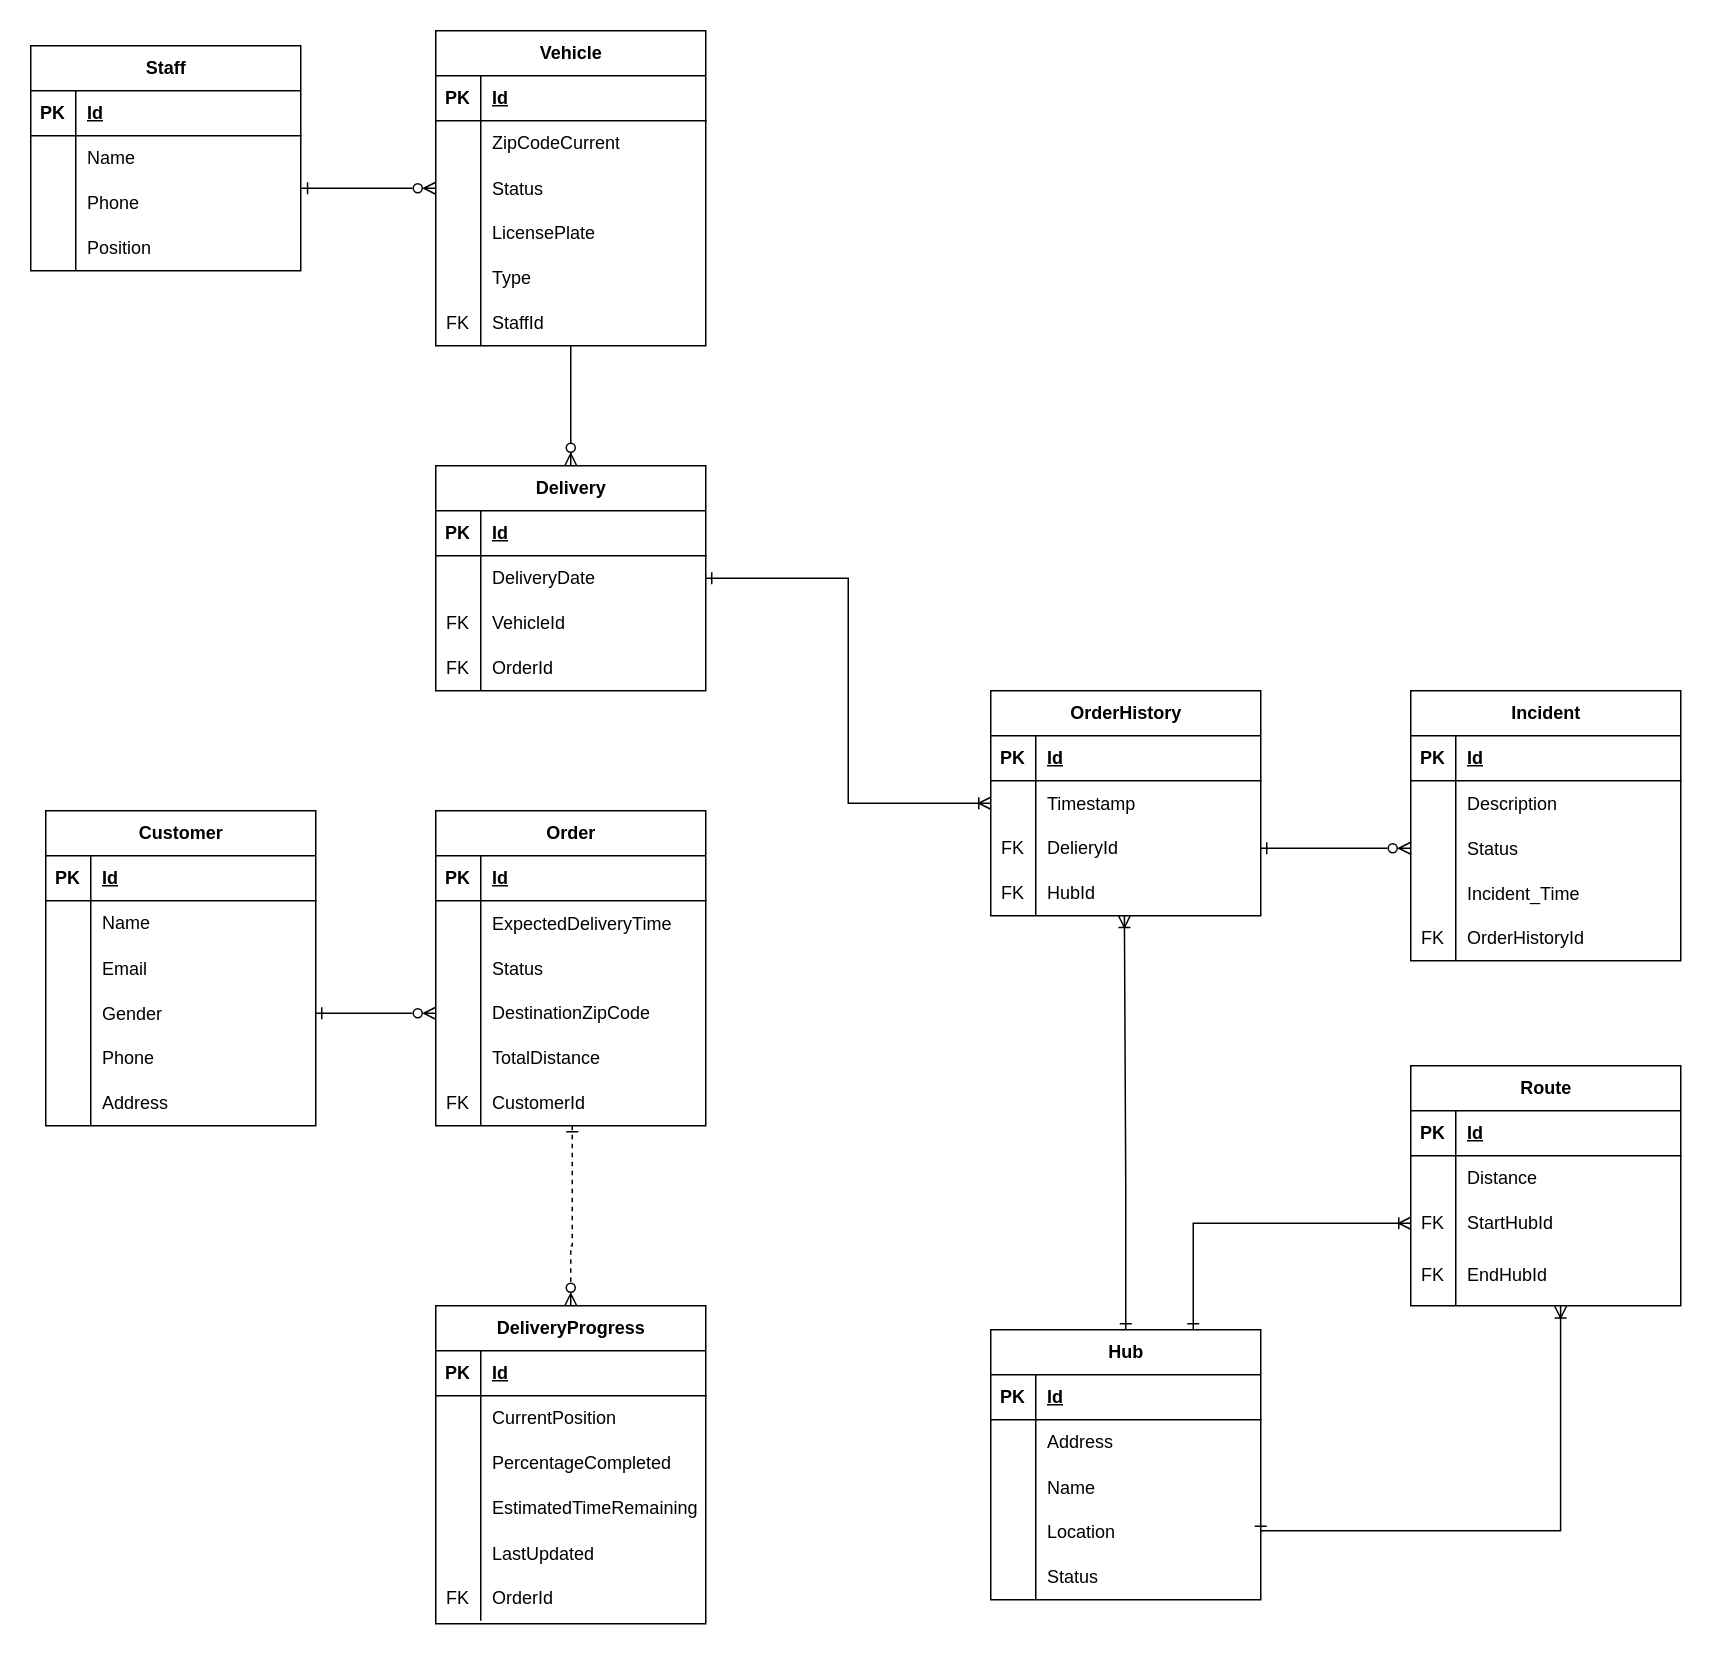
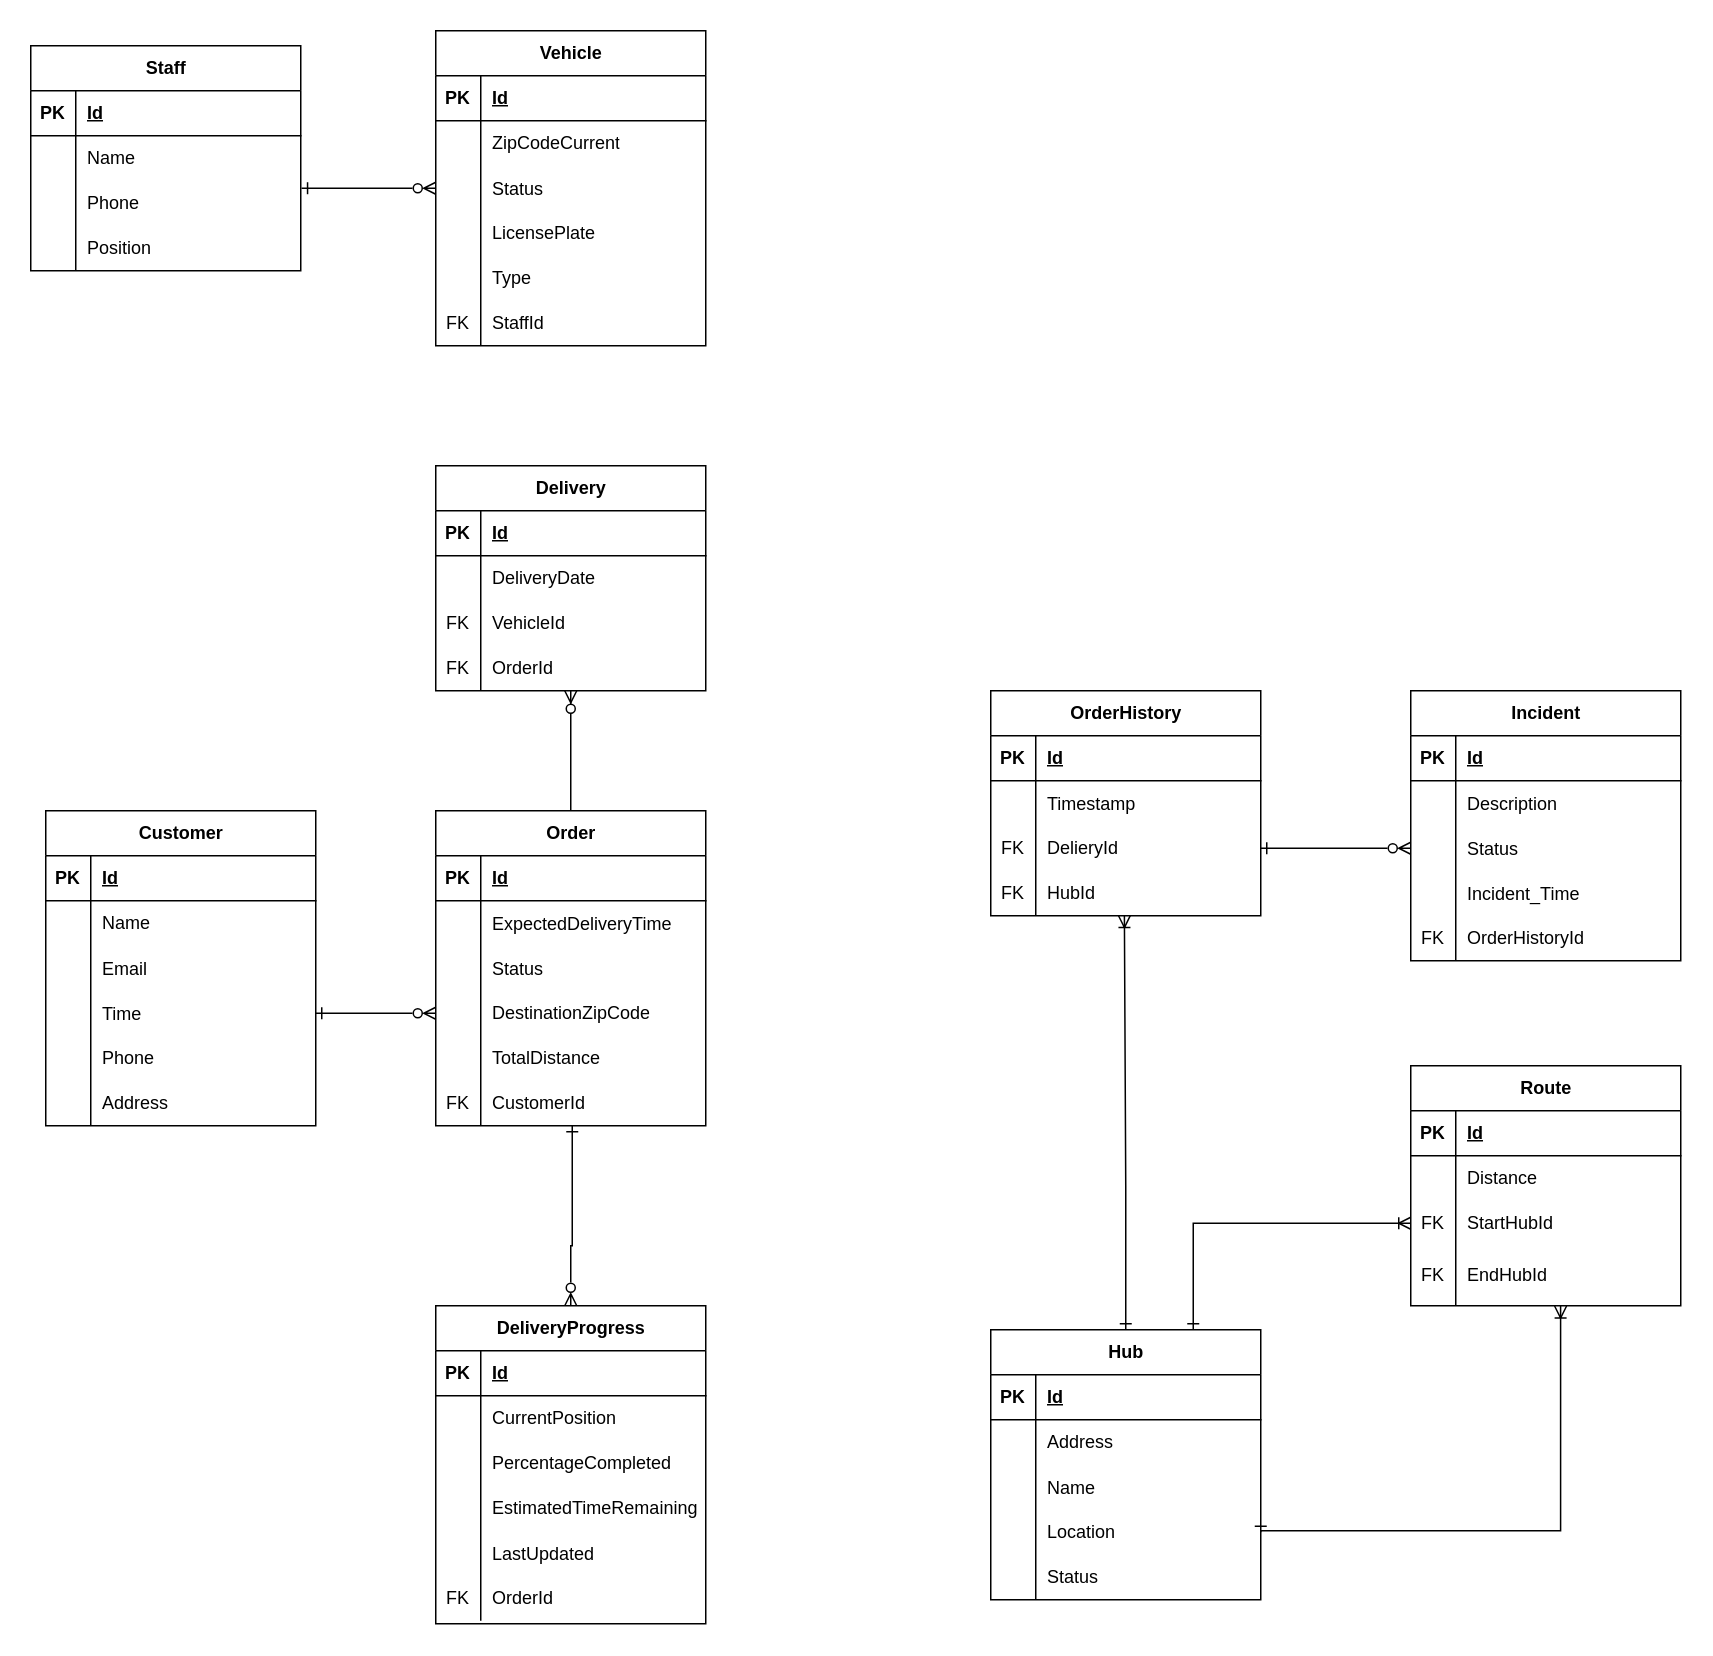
(571, 407) -> none
(848, 690) -> none
none -> (571, 752)
(132, 1014) -> (120, 1014)
(572, 1203) -> (572, 1203)
